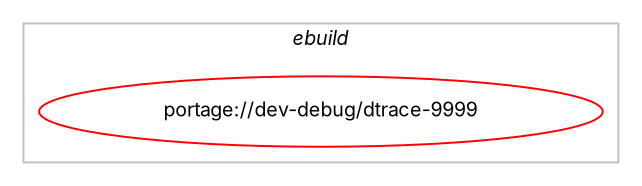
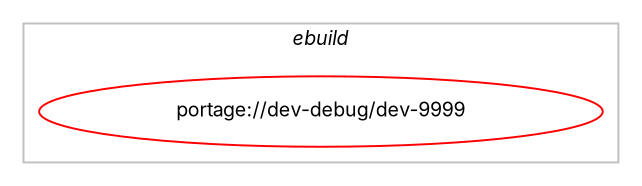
(321, 112) -> (321, 112)
